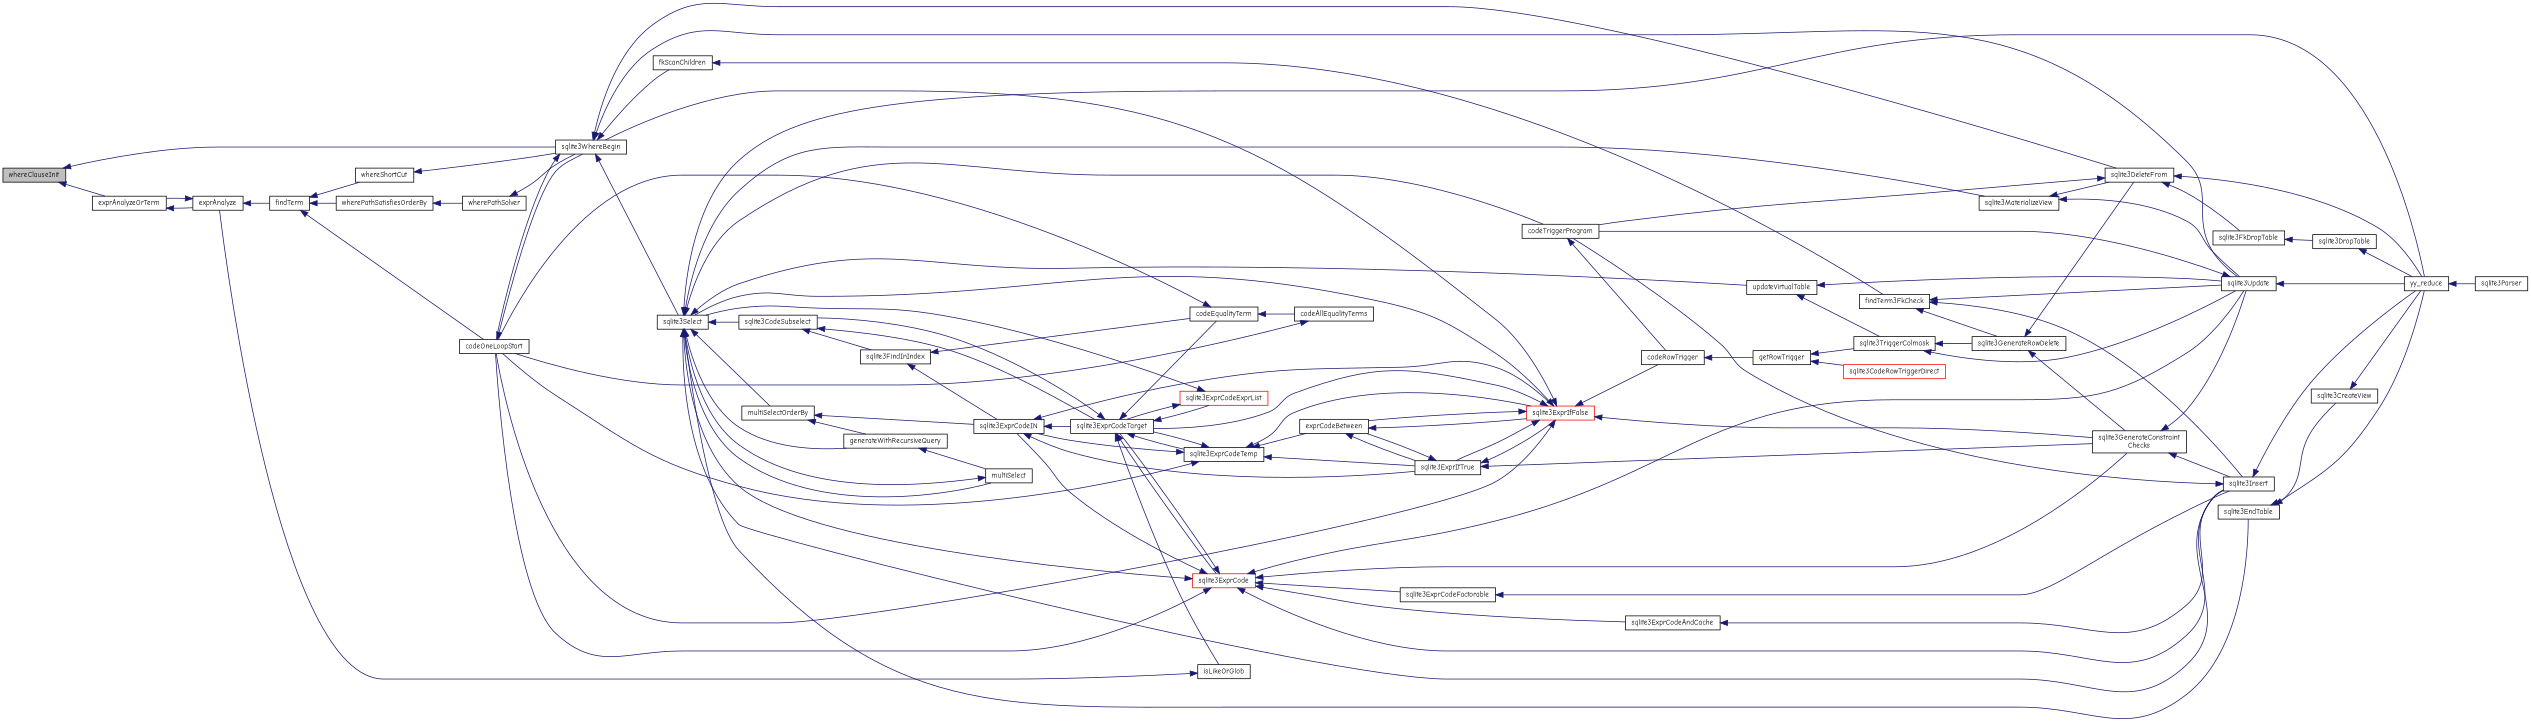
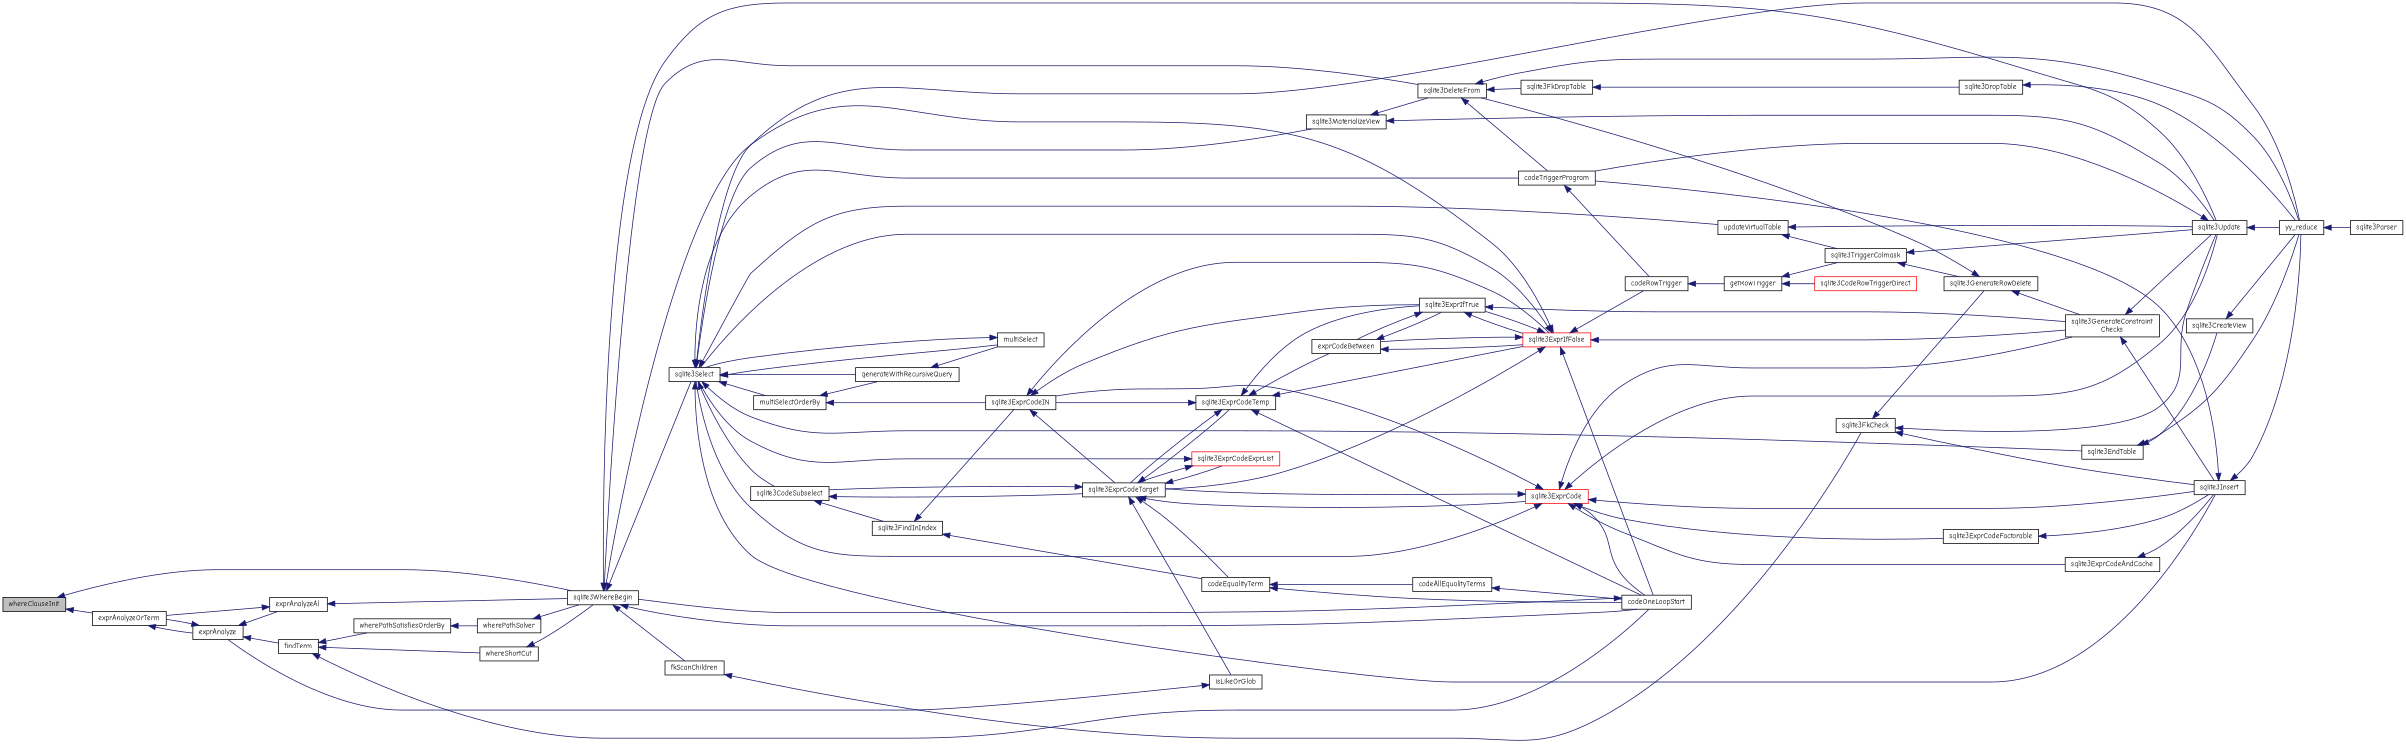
(1895, 301) -> (1866, 426)
none -> (299, 604)
